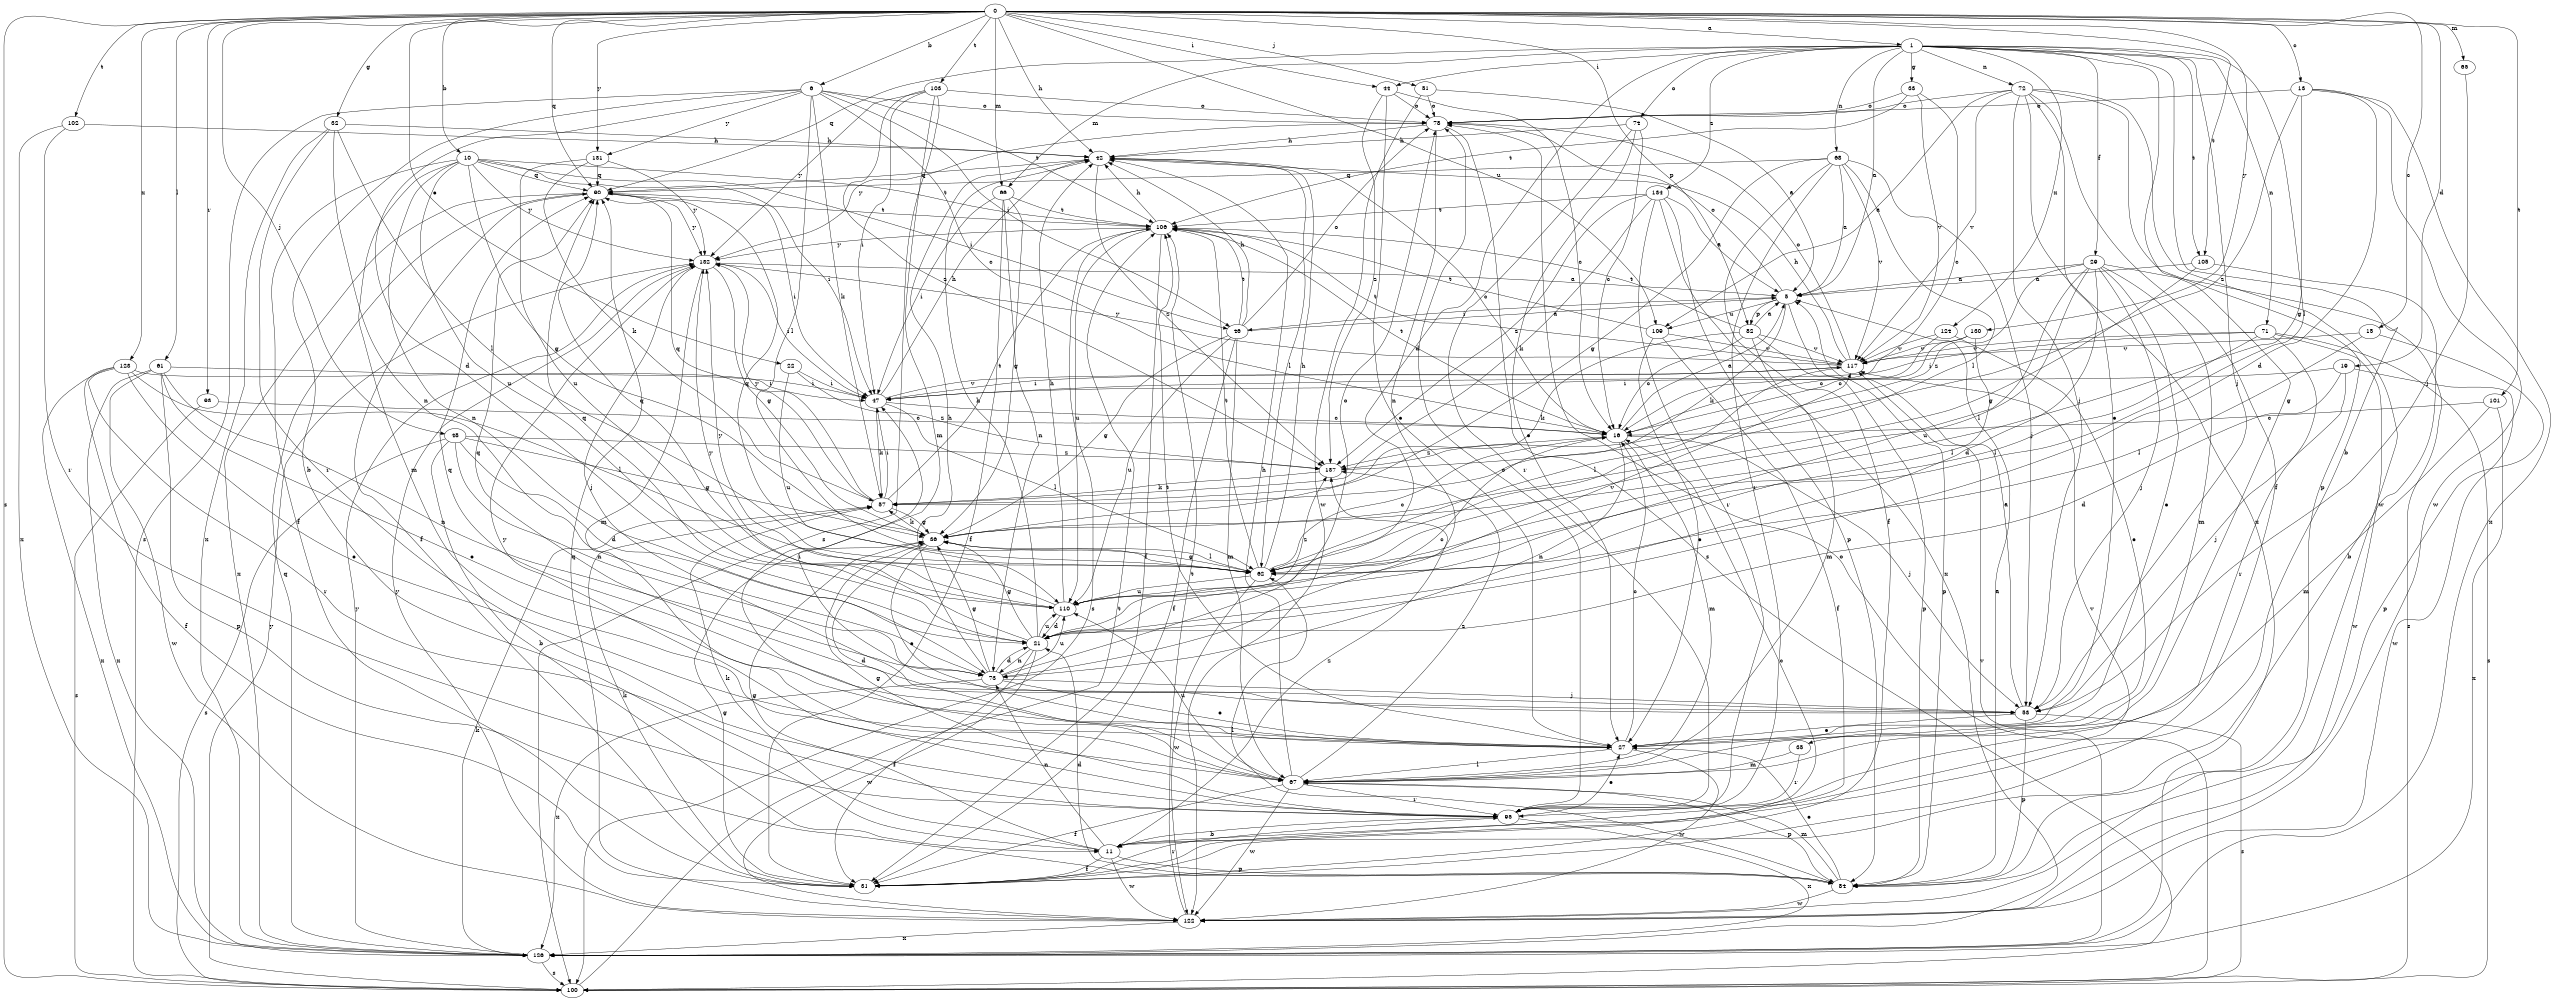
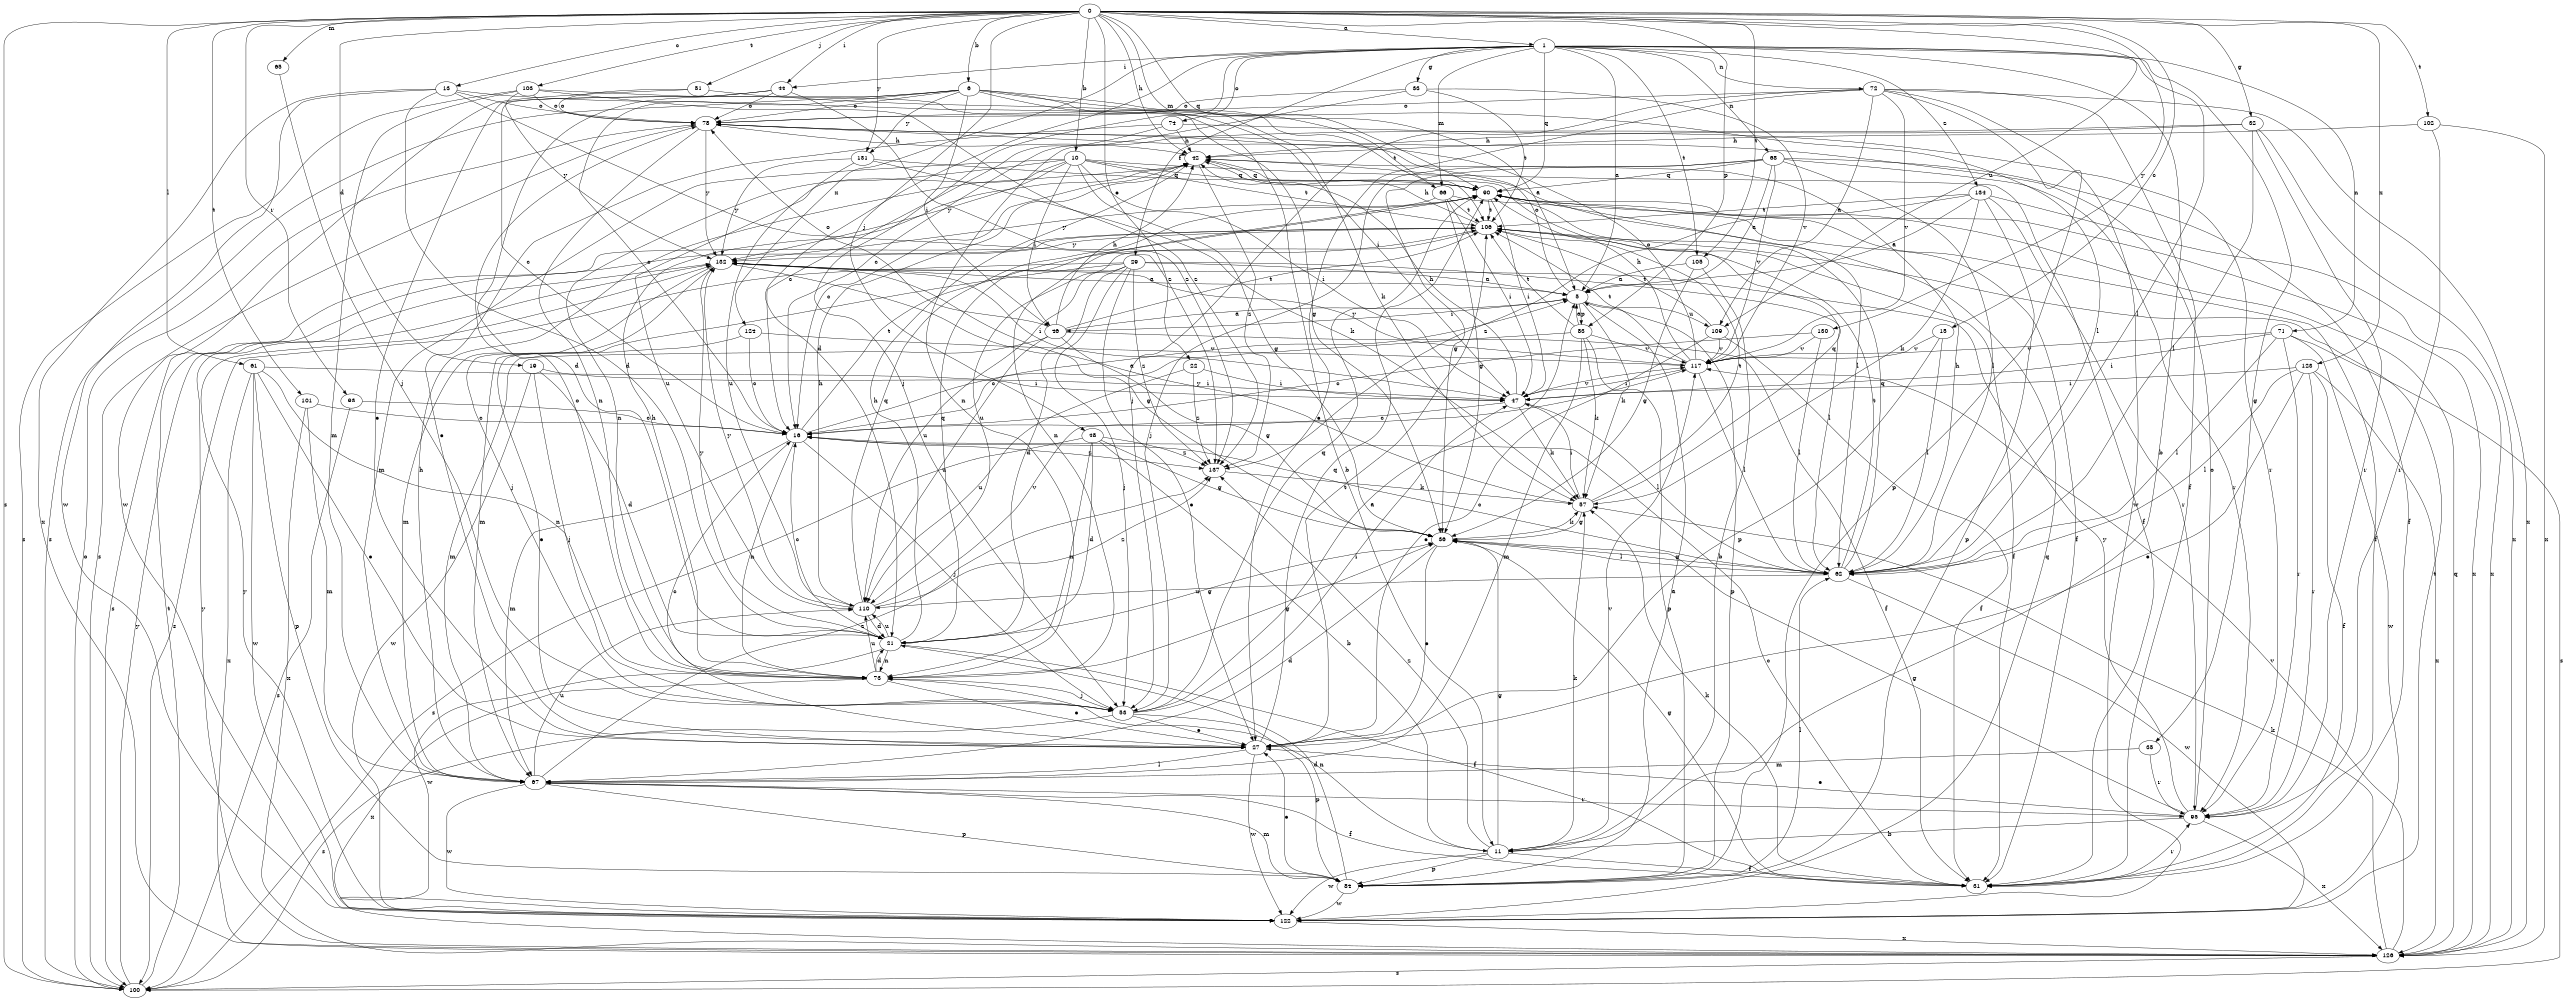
(1750, 332) -> (1581, 332)
(2346, 699) -> (1639, 613)
